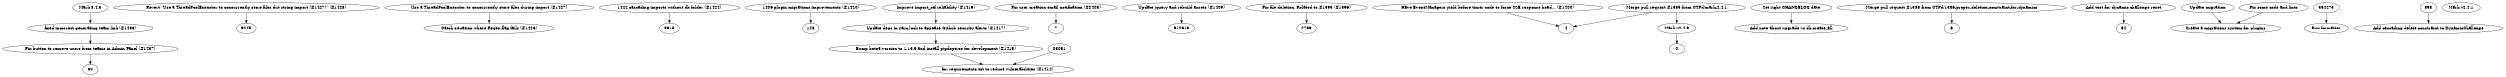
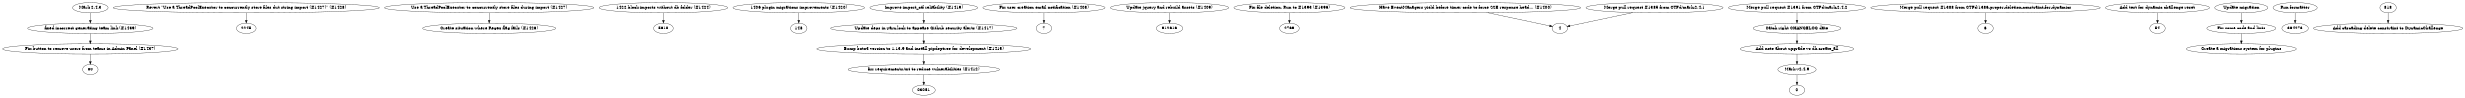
(90, 8) -> (90, 8)
(669, 8) -> (663, 8)
(1056, 8) -> (1044, 8)
(1307, 8) -> (1289, 8)
(1791, 8) -> (1797, 28)
none -> (1797, 8)
(2428, 8) -> (2388, 8)
(2461, 8) -> none
(1677, 17) -> (1797, 58)
(2216, 17) -> (2241, 17)
(2326, 17) -> (2295, 17)
(90, 28) -> (90, 28)
(246, 28) -> (246, 28)
(489, 28) -> (489, 28)
(1033, 58) -> (924, 78)
